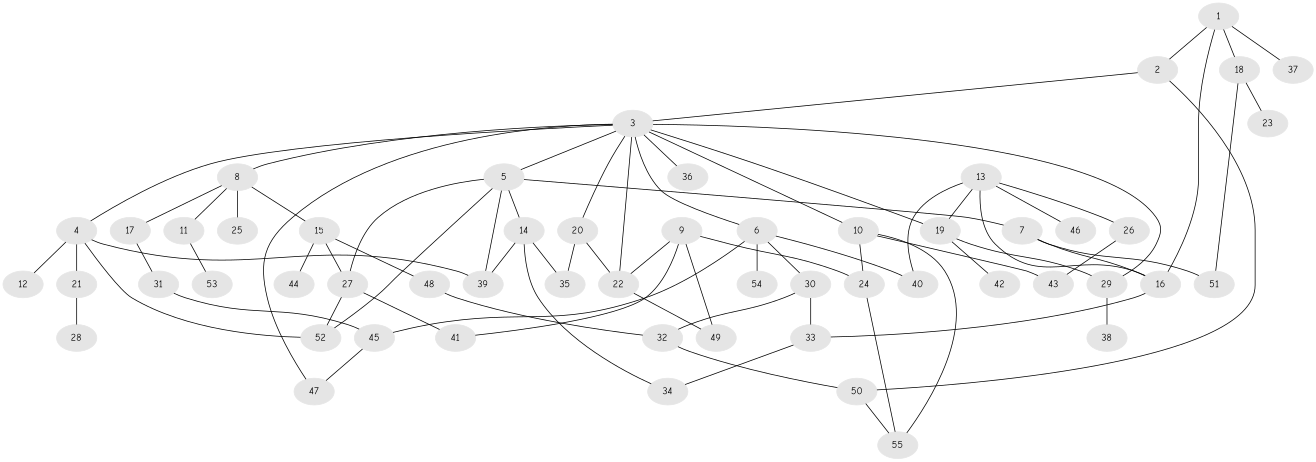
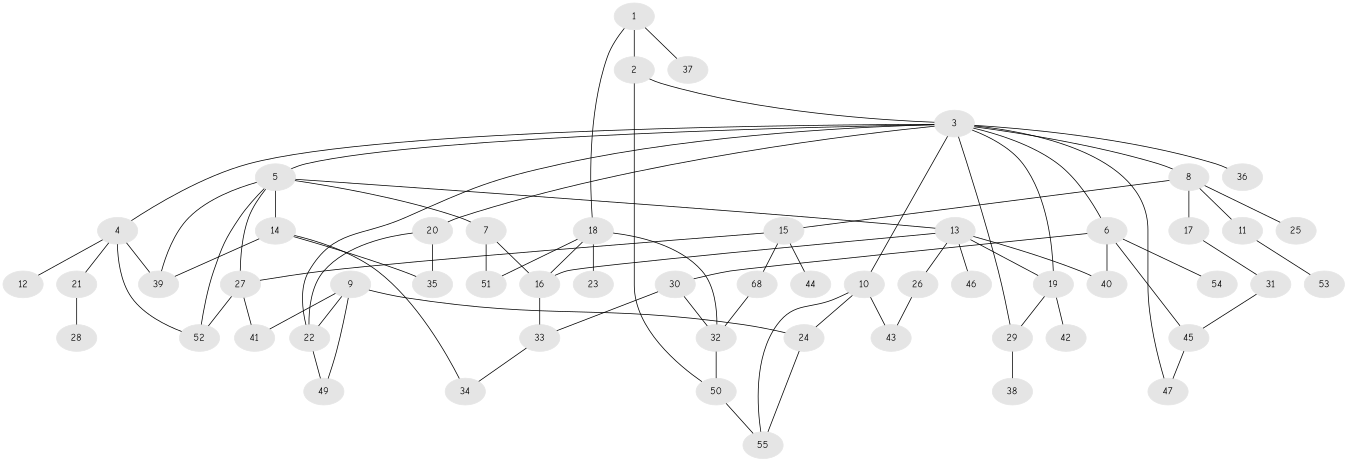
(1199, 153) -> (567, 257)
none -> (615, 202)
none -> (680, 253)
(430, 284) -> (757, 284)
